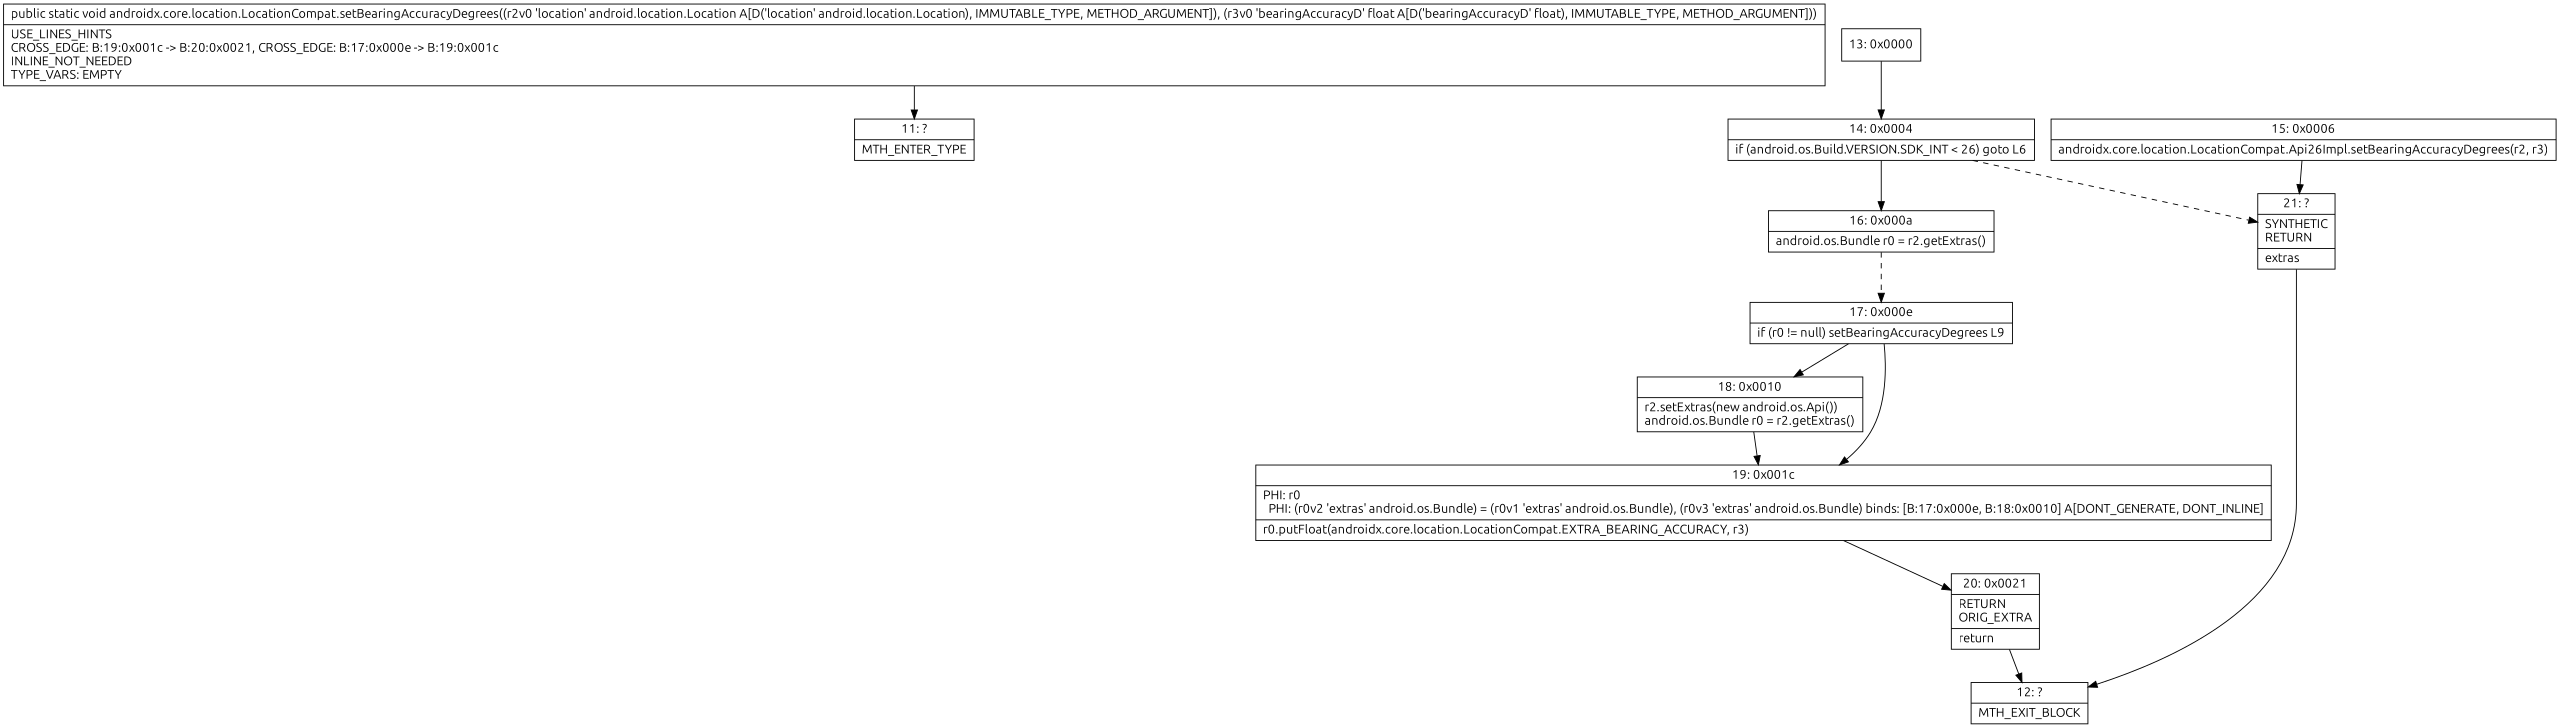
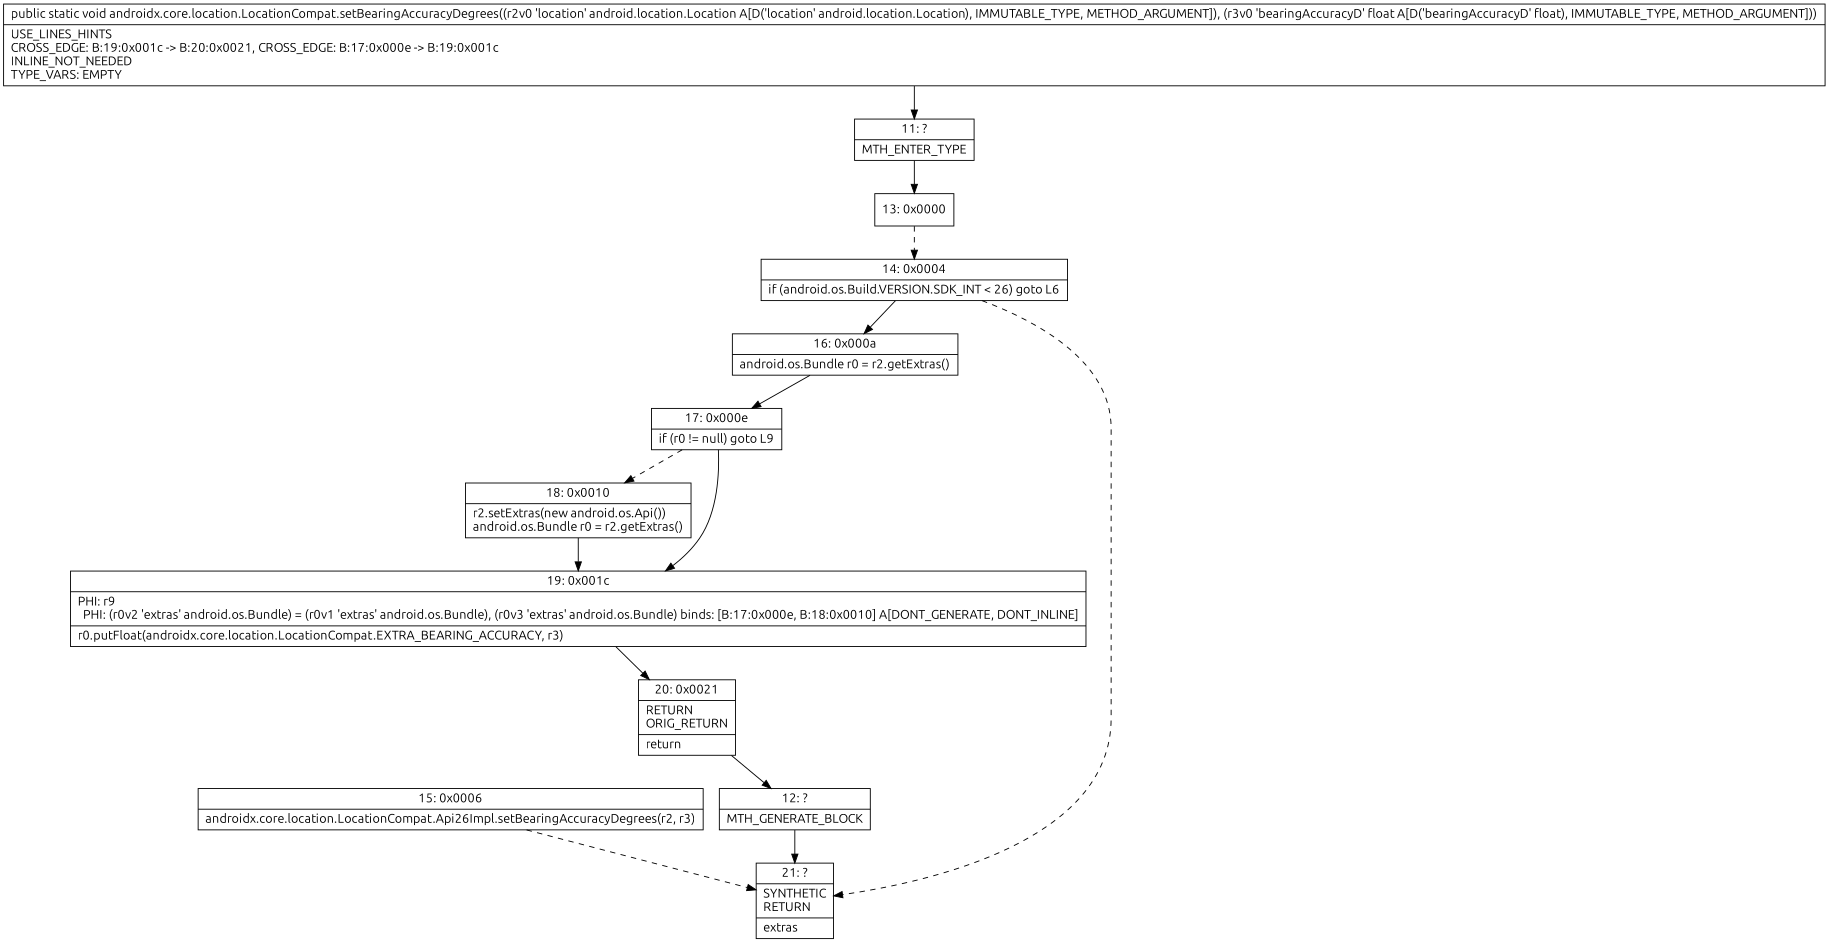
(1881, 86) -> (914, 238)
none -> (914, 172)
(2301, 173) -> (637, 859)
(1881, 273) -> (785, 390)
(1881, 333) -> (717, 439)
(1825, 358) -> (657, 464)
(1284, 496) -> (98, 602)
(2292, 530) -> (795, 842)
(1995, 618) -> (687, 724)
(2030, 713) -> (795, 819)
